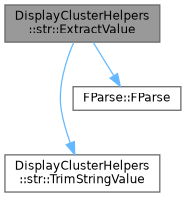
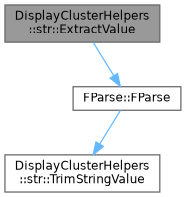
(61, 92) -> (110, 127)
